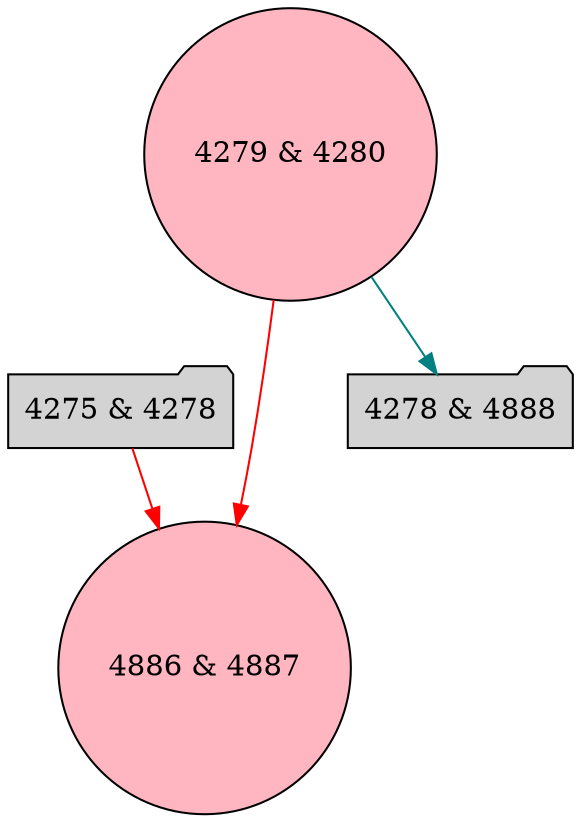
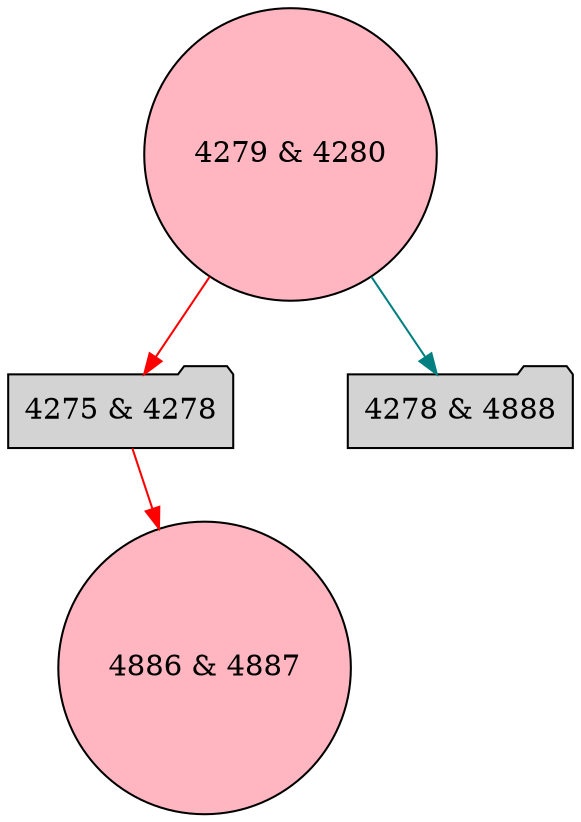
(259, 402) -> (183, 317)
